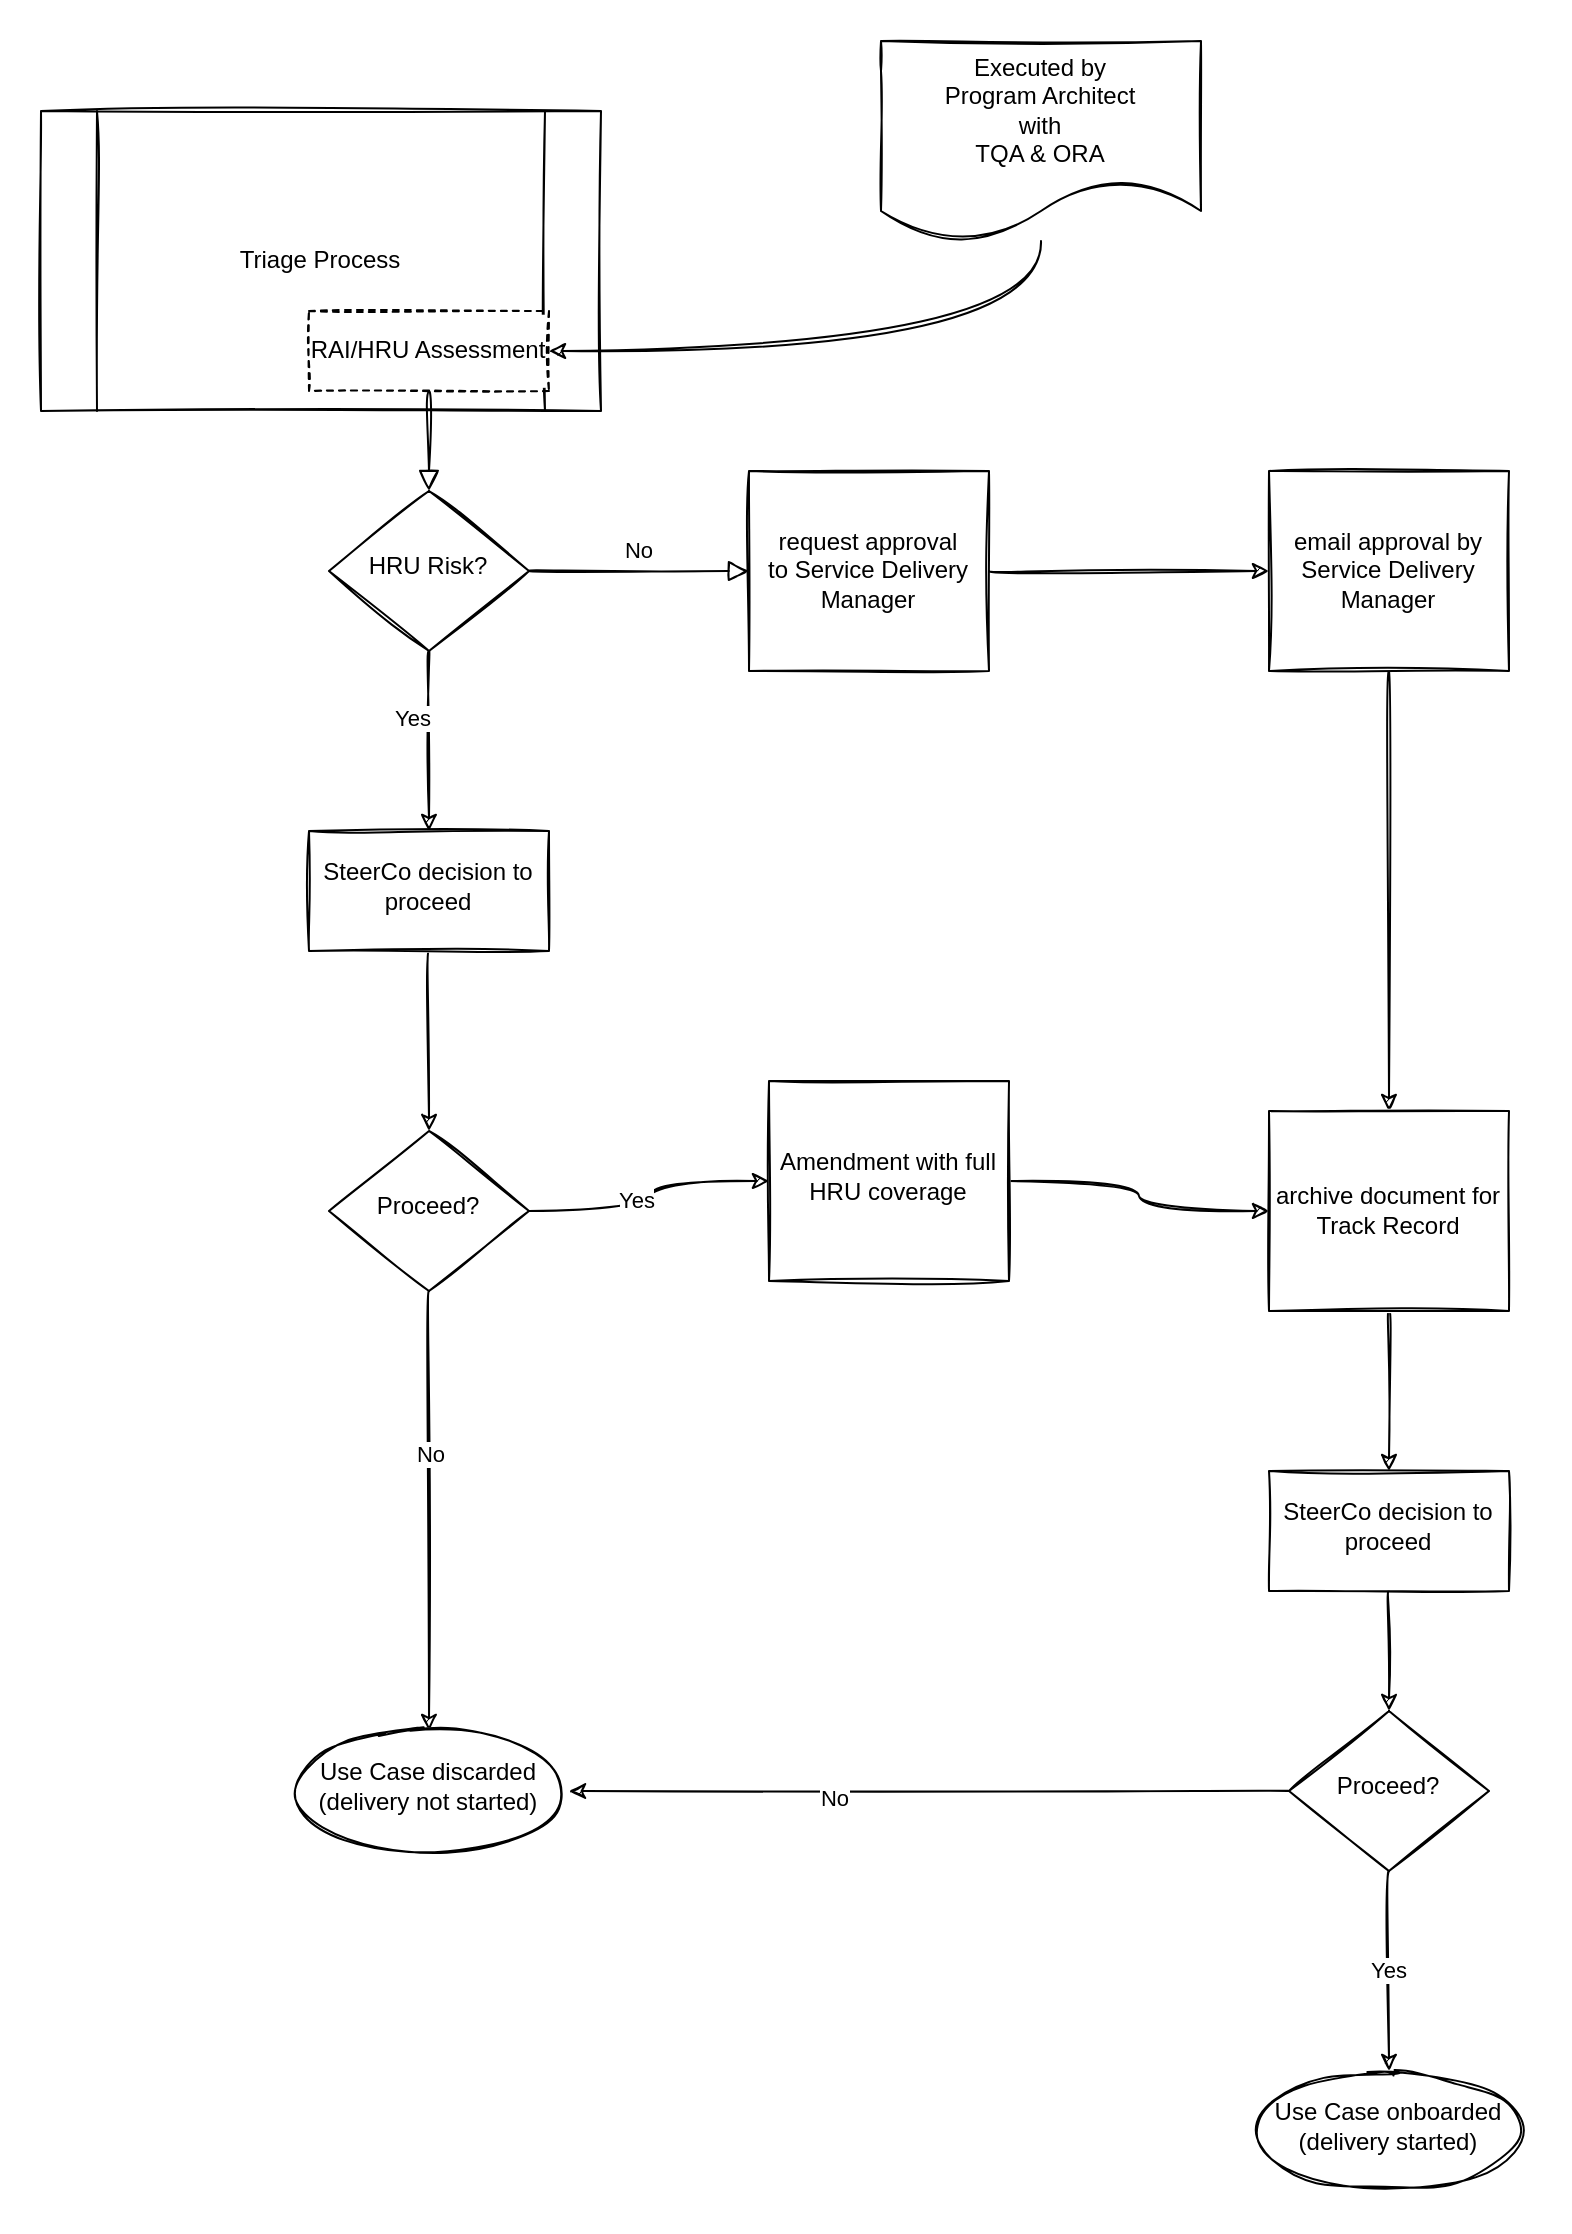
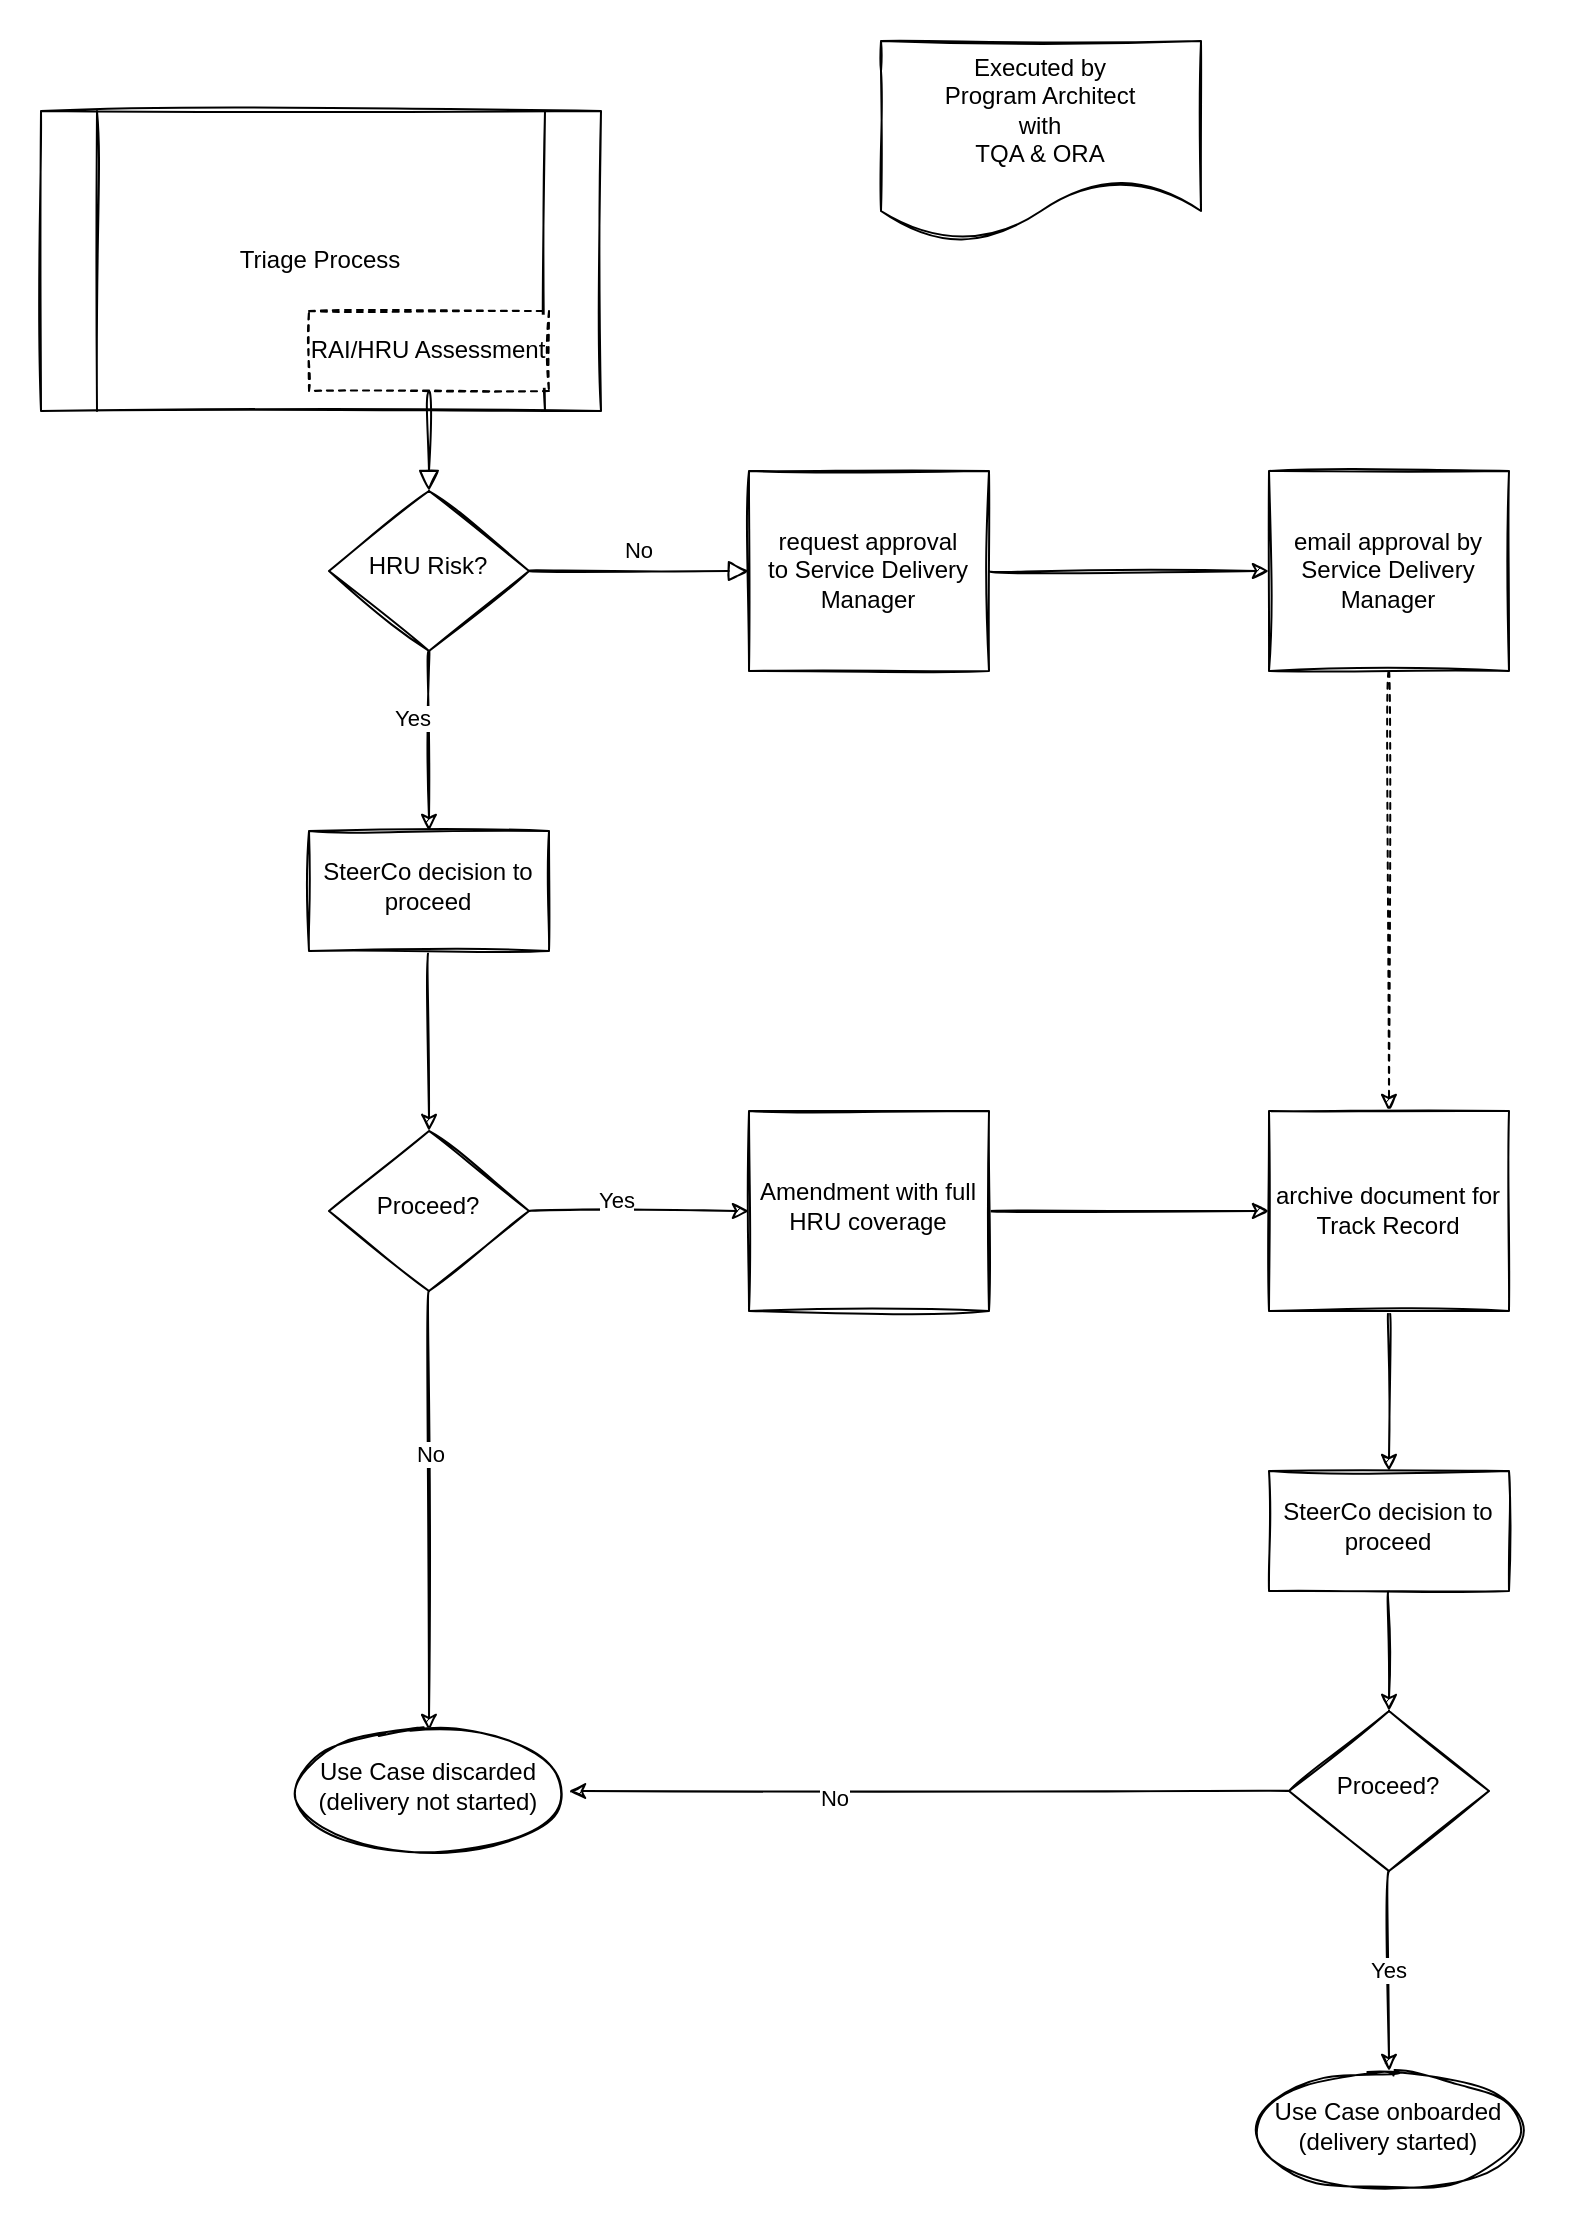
(818, 340) -> none
(1389, 885) -> (1389, 885)
(889, 1181) -> (869, 1211)
